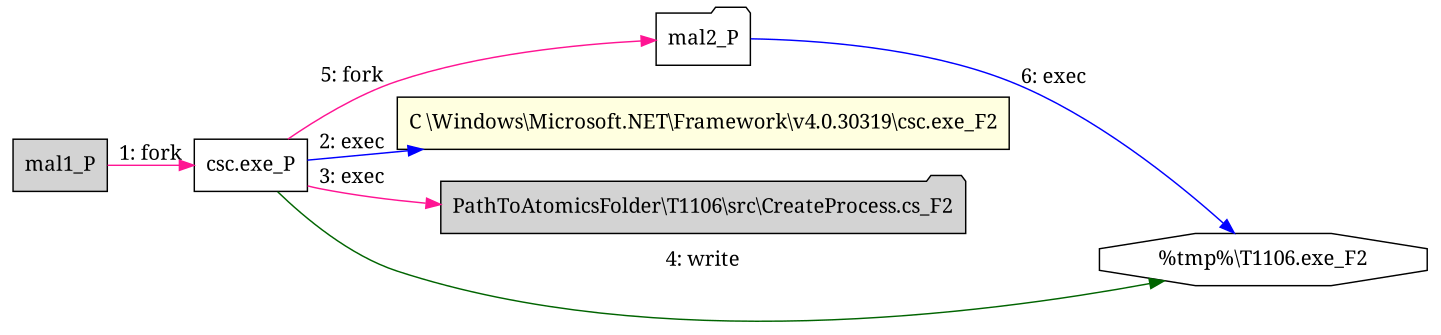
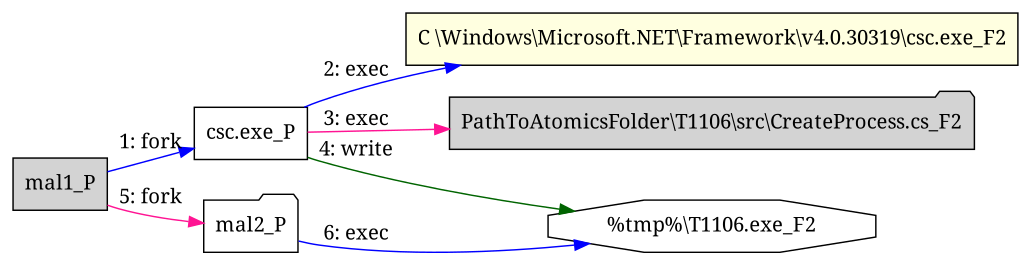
(457, 65) -> (148, 215)
(143, 165) -> (143, 162)
